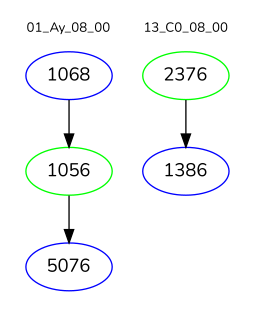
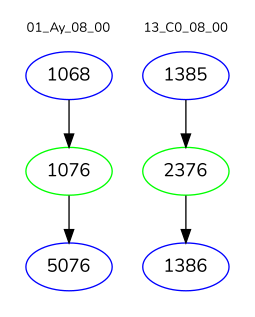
none -> (186, 76)
(69, 171) -> (69, 171)
